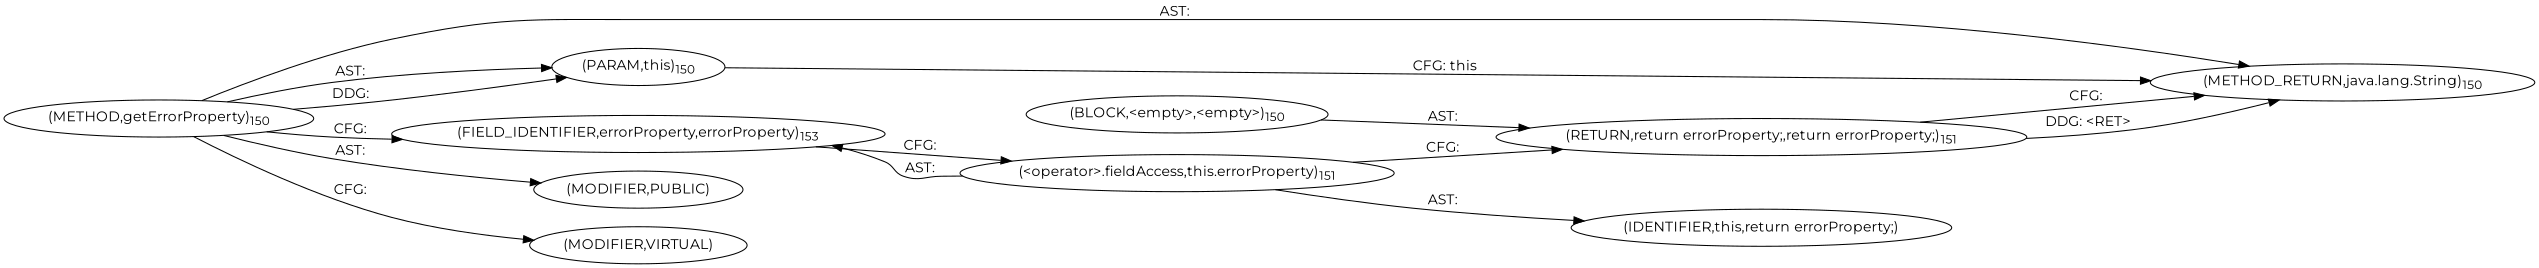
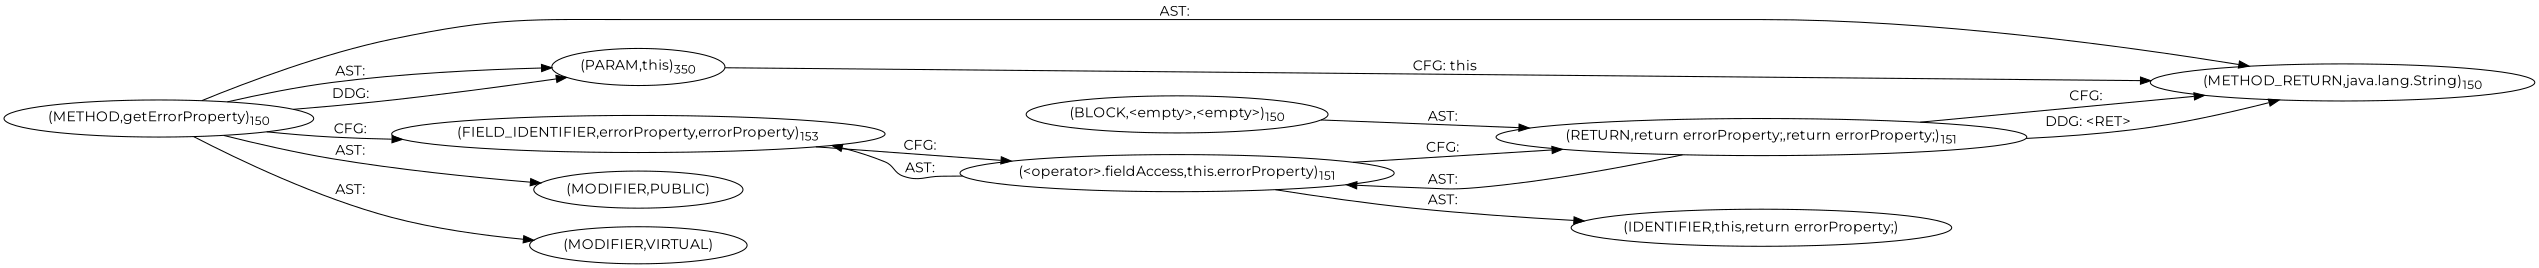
(685, 65) -> (685, 65)
none -> (1521, 183)
(353, 190) -> (353, 190)
